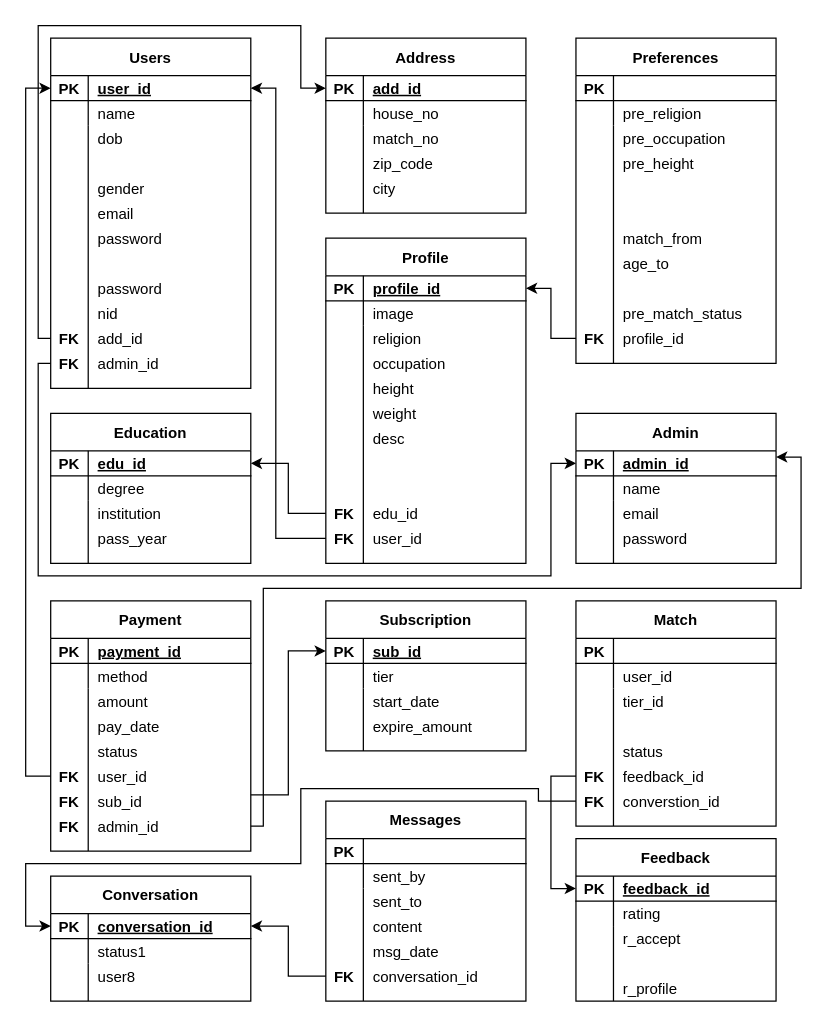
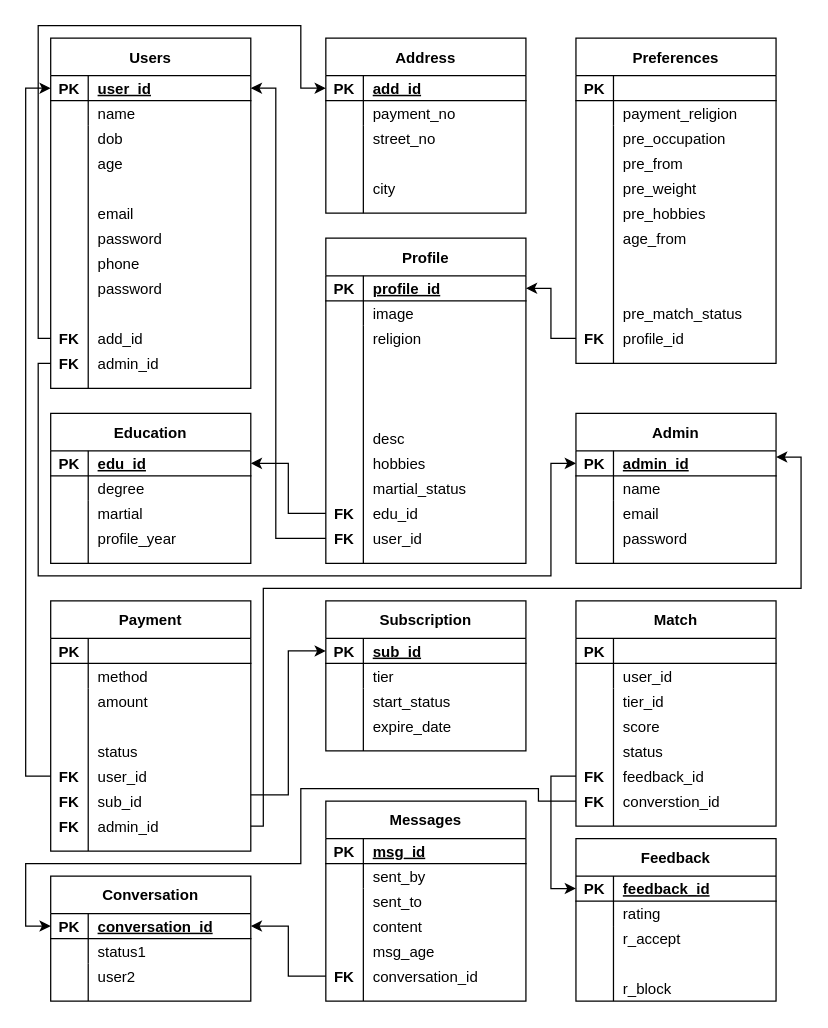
(406, 114) -> (415, 114)
(667, 114) -> (684, 114)
(406, 139) -> (410, 139)
none -> (169, 163)
(444, 163) -> none
(663, 164) -> (656, 164)
(169, 188) -> none
none -> (694, 188)
none -> (694, 213)
(665, 239) -> (656, 239)
none -> (169, 263)
(694, 263) -> none
(169, 313) -> none
(444, 363) -> none
(444, 388) -> none
(444, 413) -> none
none -> (444, 463)
none -> (444, 488)
(138, 514) -> (123, 514)
(135, 539) -> (144, 539)
(169, 651) -> none
(415, 701) -> (423, 701)
(169, 726) -> none
(425, 726) -> (417, 726)
none -> (694, 726)
none -> (444, 851)
(406, 951) -> (402, 951)
(119, 976) -> (119, 976)
(656, 989) -> (650, 989)
